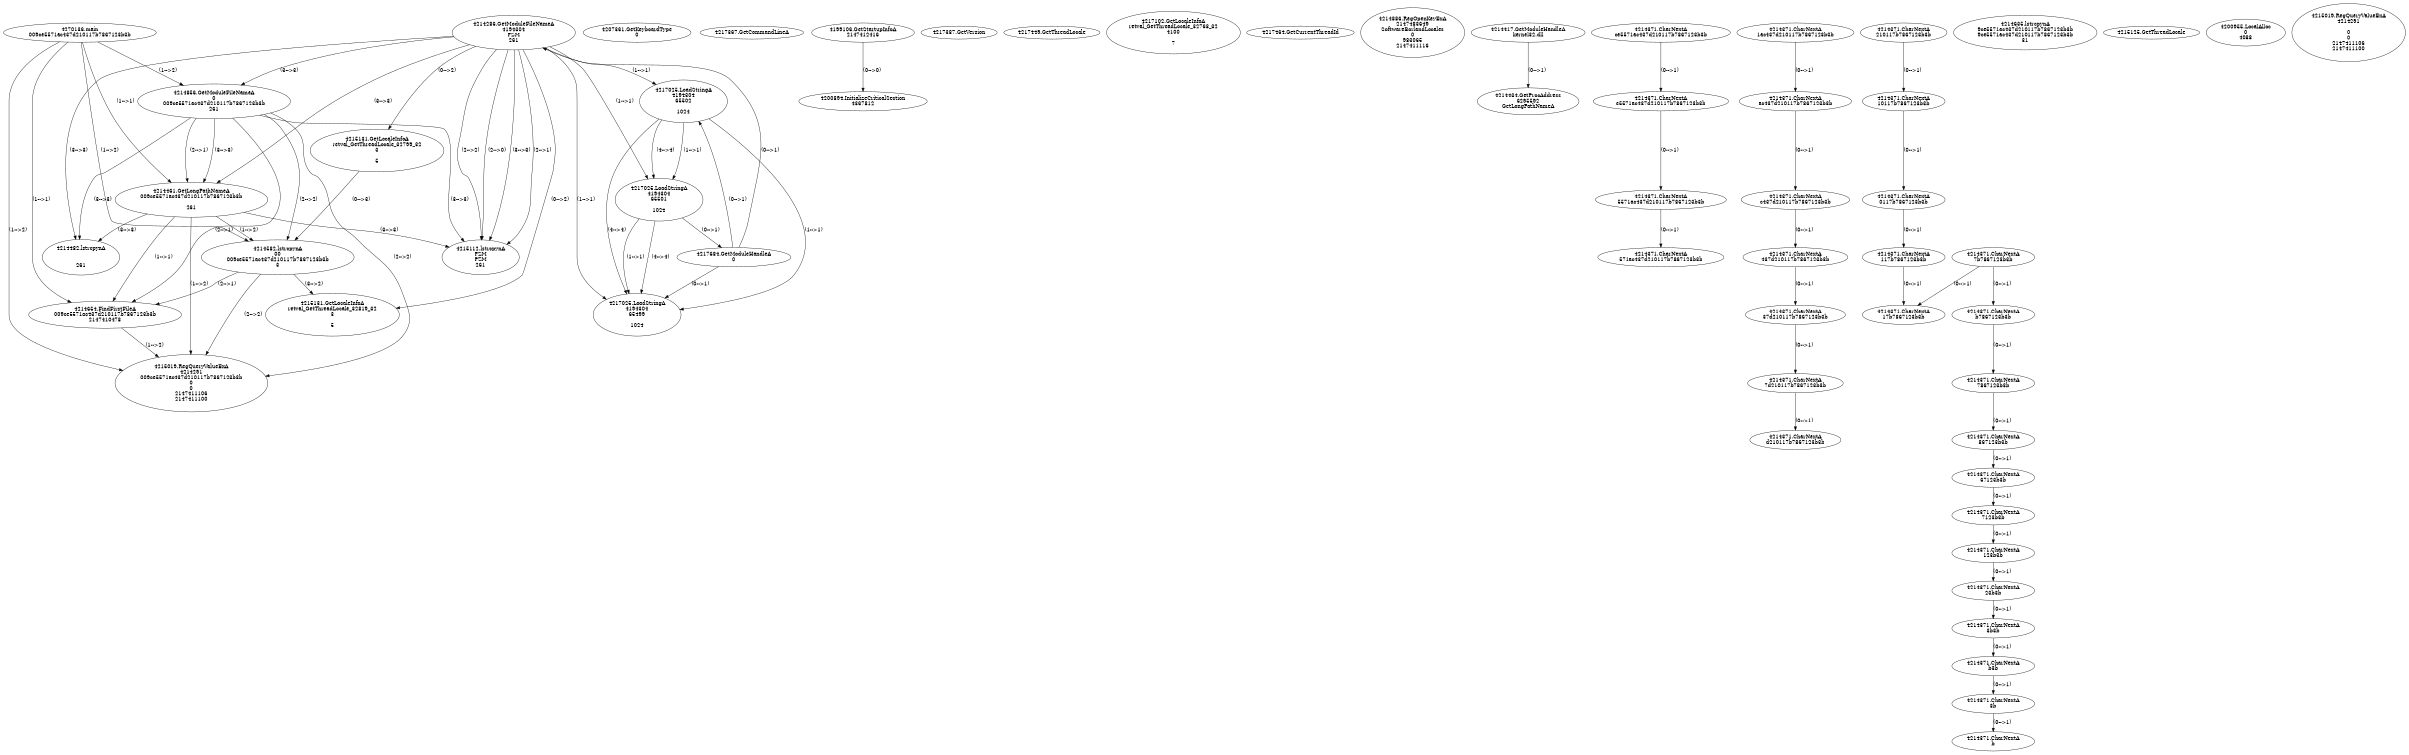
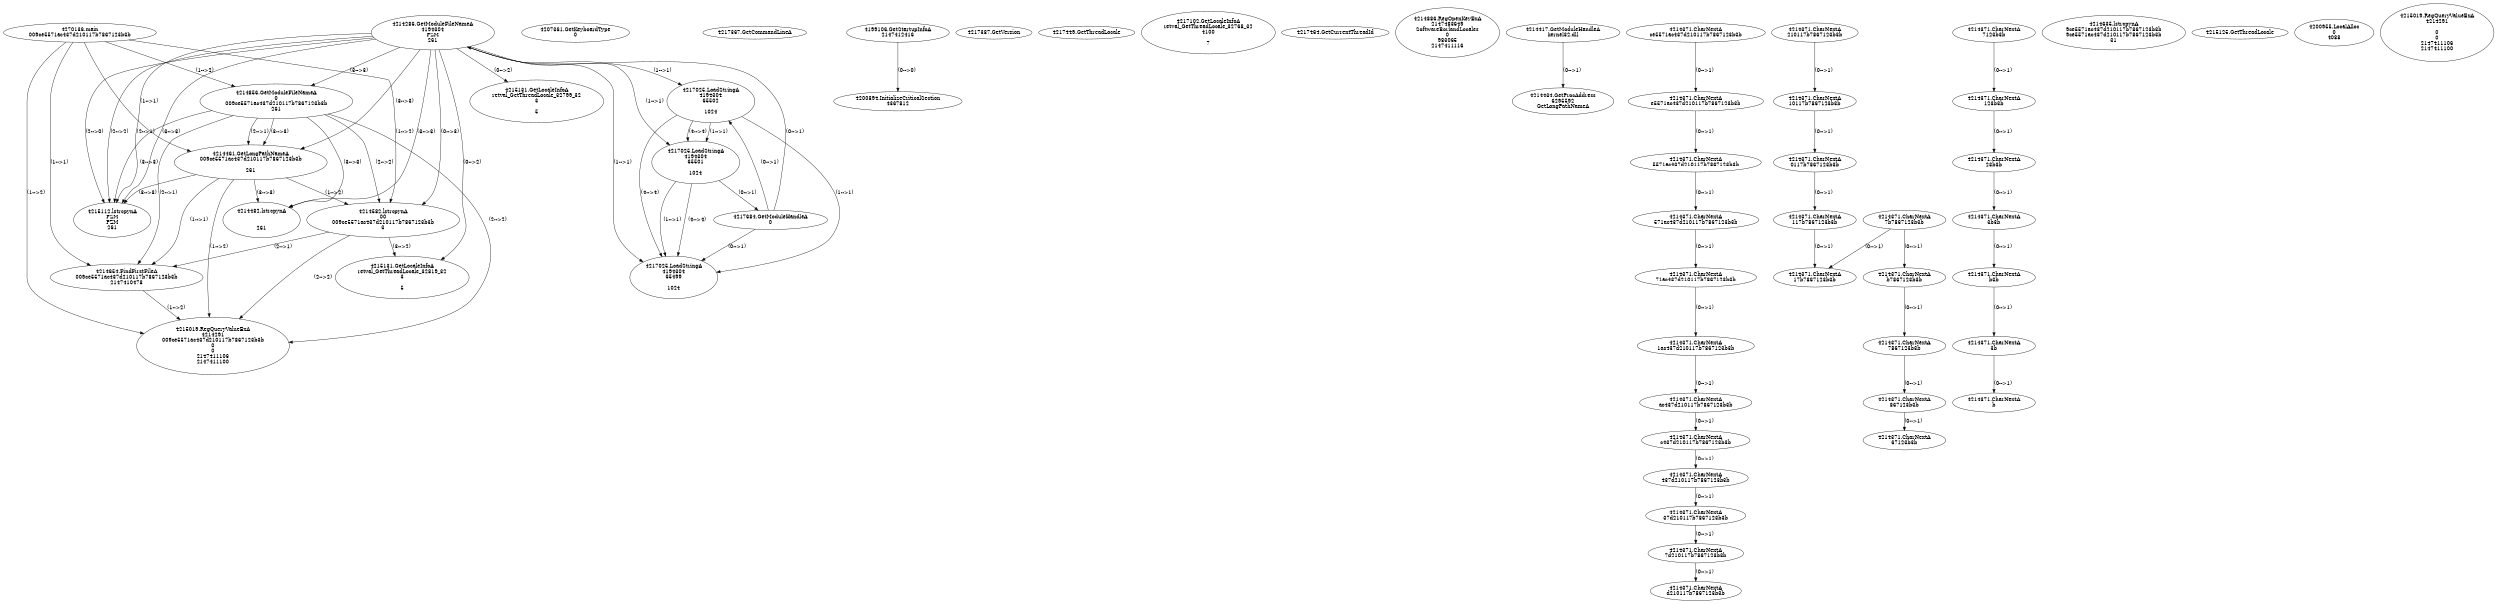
(327, 207) -> (441, 128)
none -> (1696, 277)
(1993, 495) -> none
